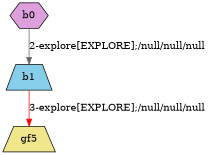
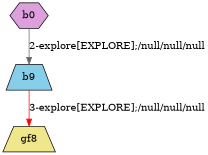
(29, 77) -> (29, 77)
(29, 139) -> (29, 139)
